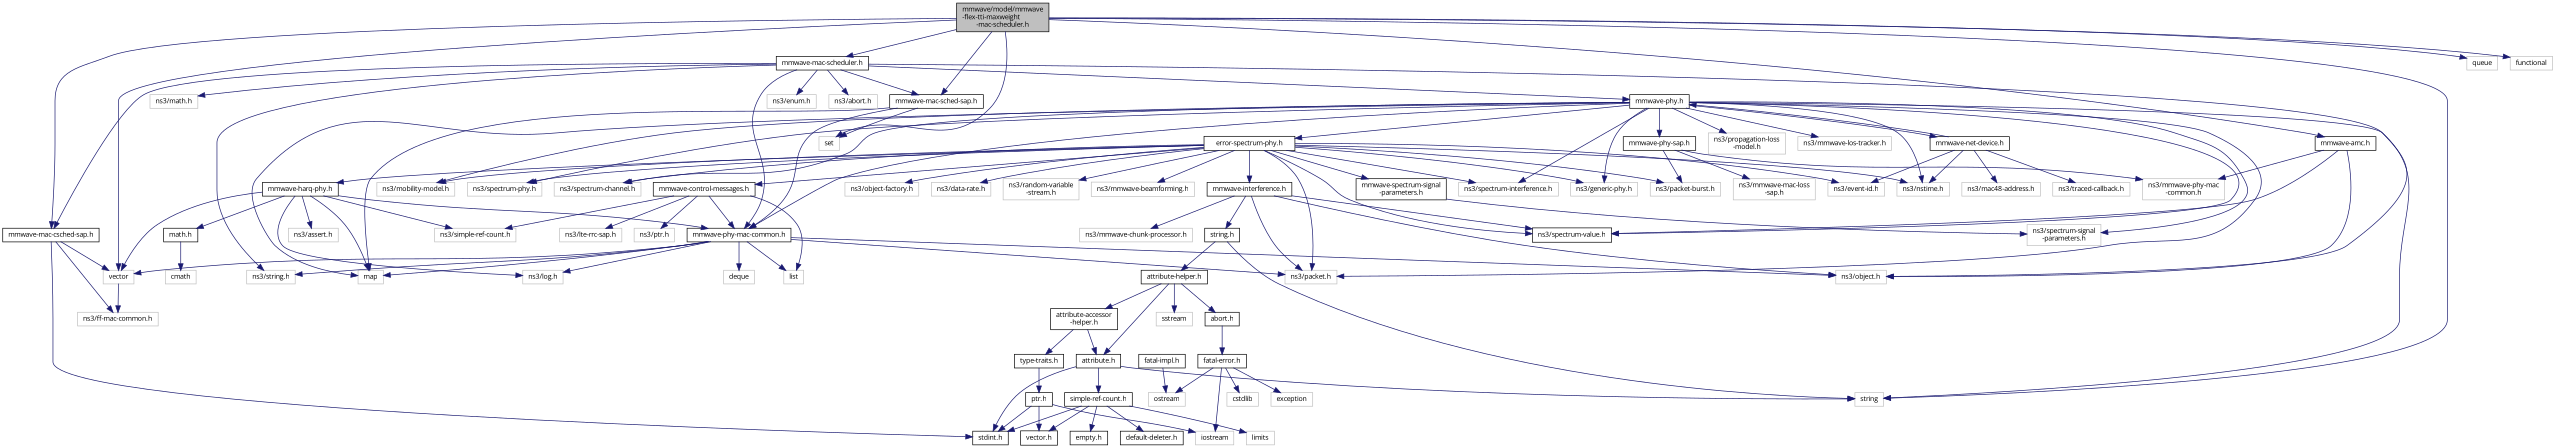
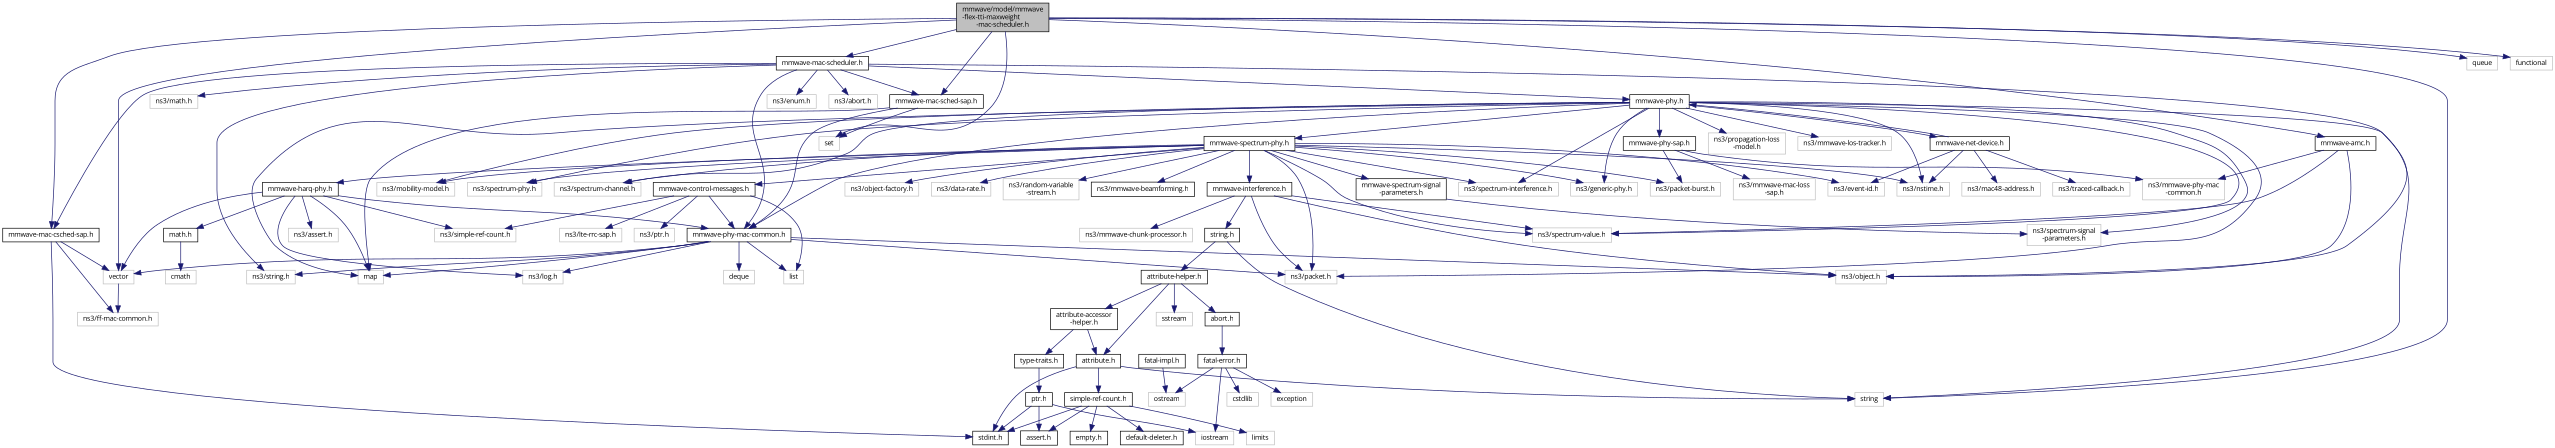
(1249, 144) -> (1249, 144)
(1143, 189) -> (1143, 189)
(1572, 235) -> (1572, 235)
(1039, 438) -> (1039, 438)
